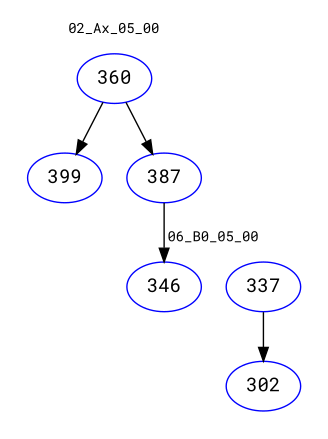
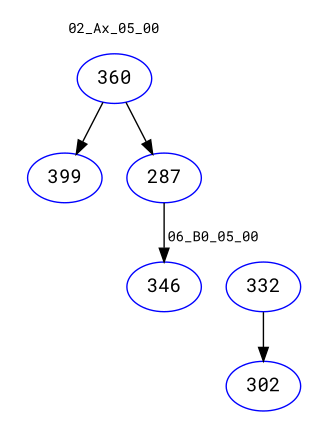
(164, 178) -> (164, 178)
(263, 287) -> (263, 287)
